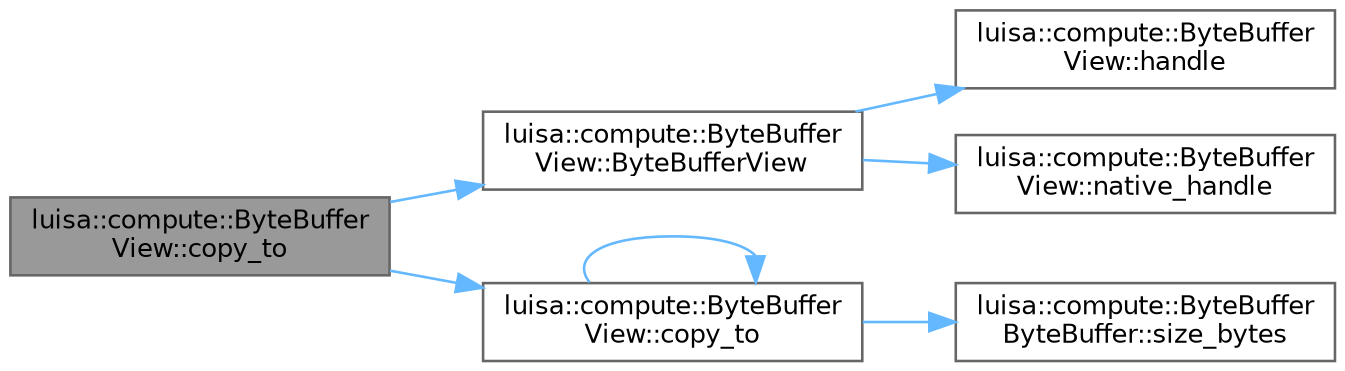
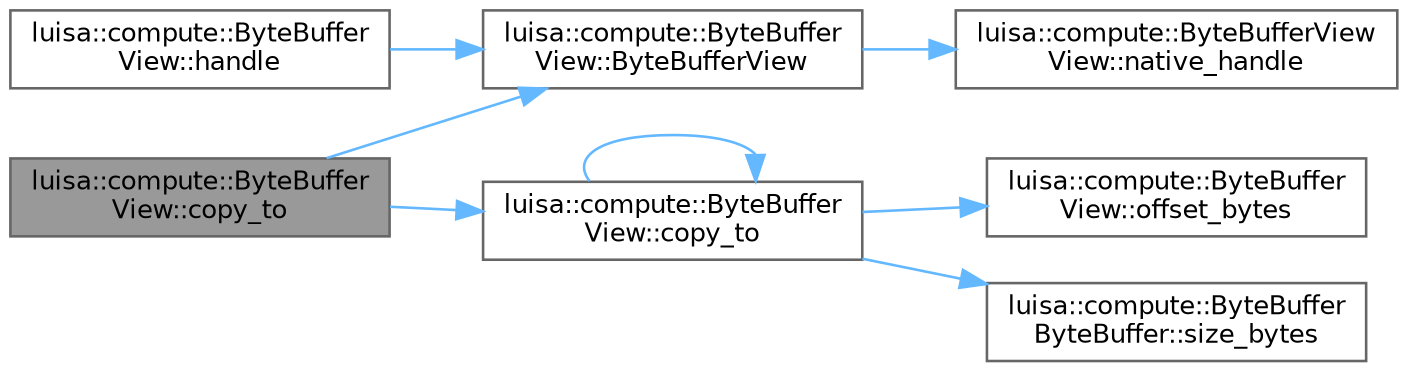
(896, 103) -> (423, 49)
(1145, 174) -> (1177, 49)
none -> (1177, 197)
